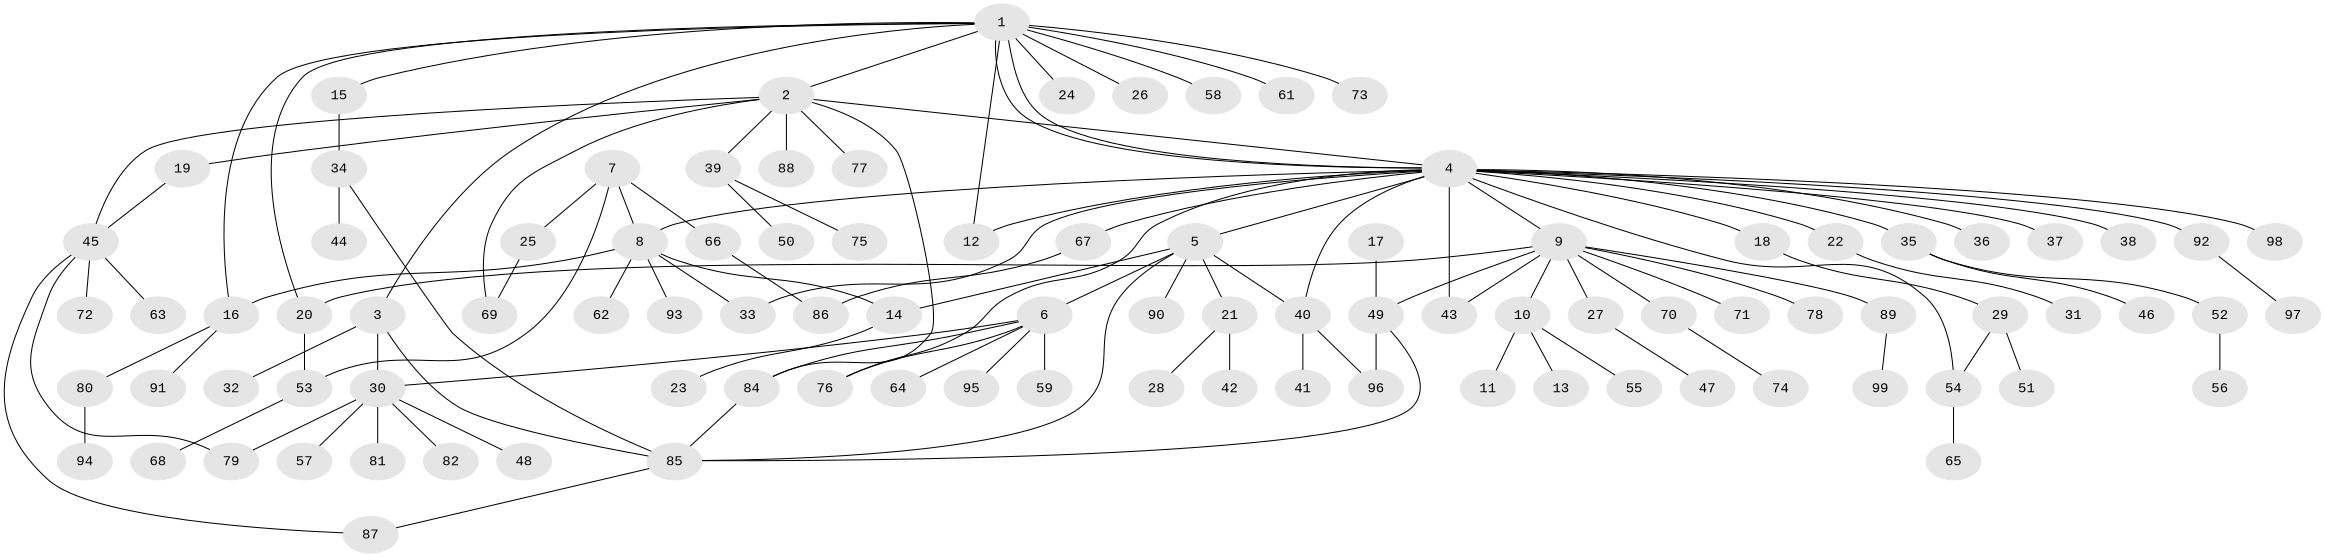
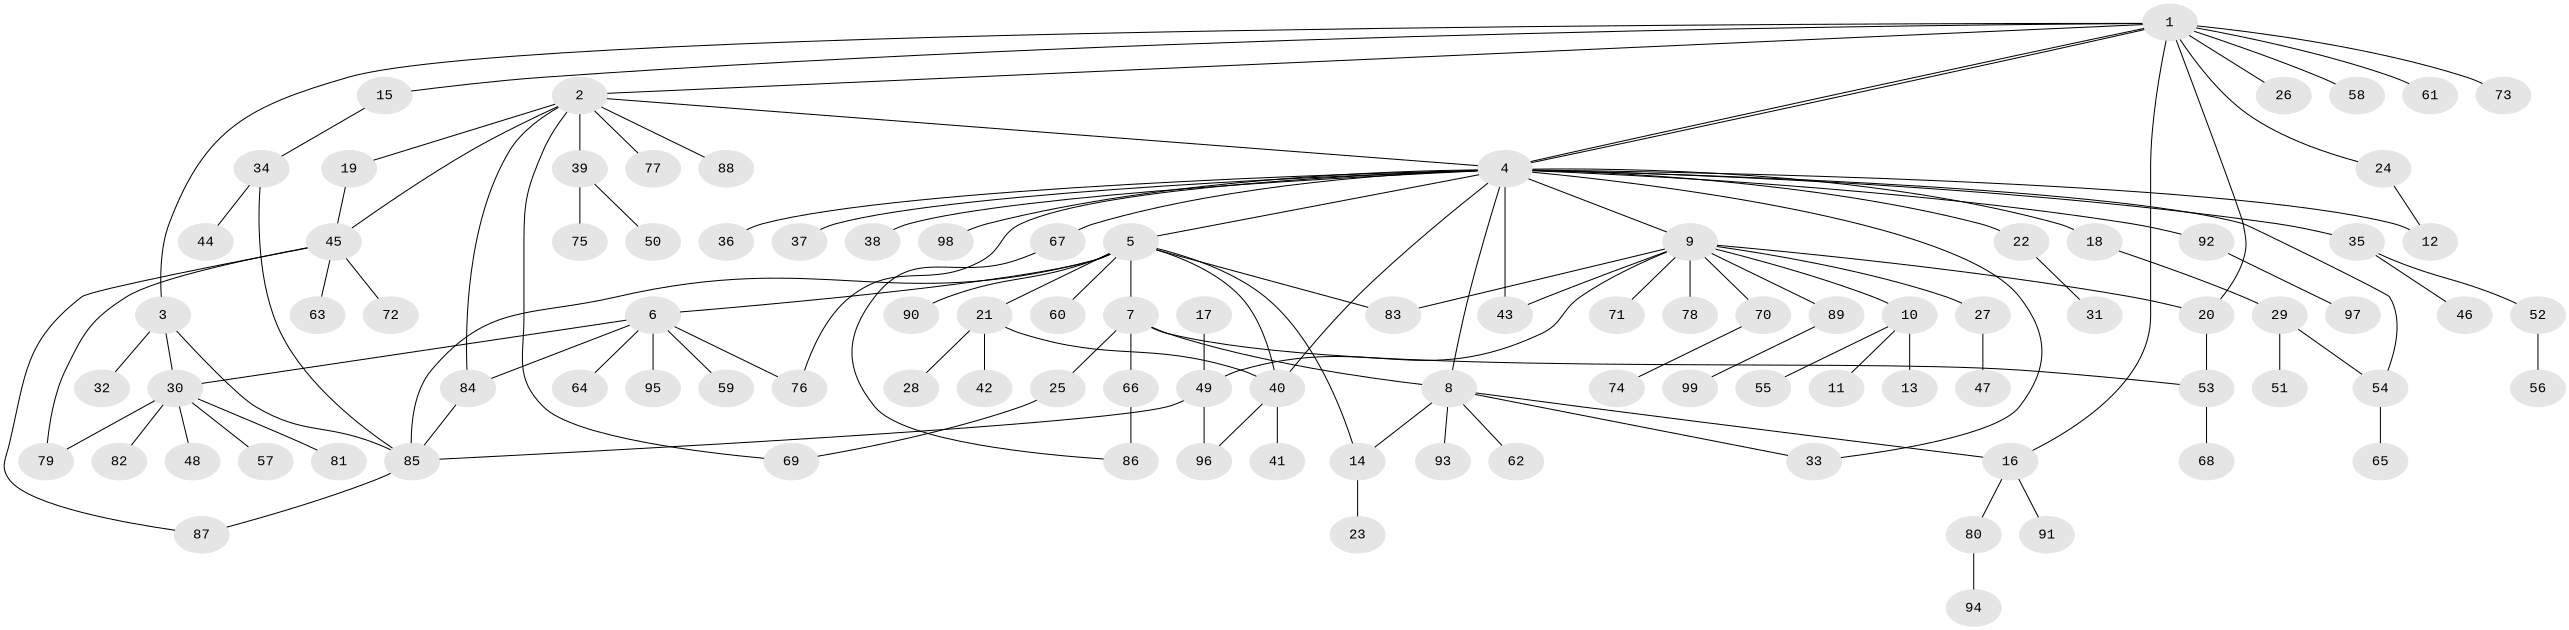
(987, 132) -> (2407, 205)
none -> (1131, 279)
none -> (1058, 315)
none -> (1393, 315)
none -> (1124, 351)
